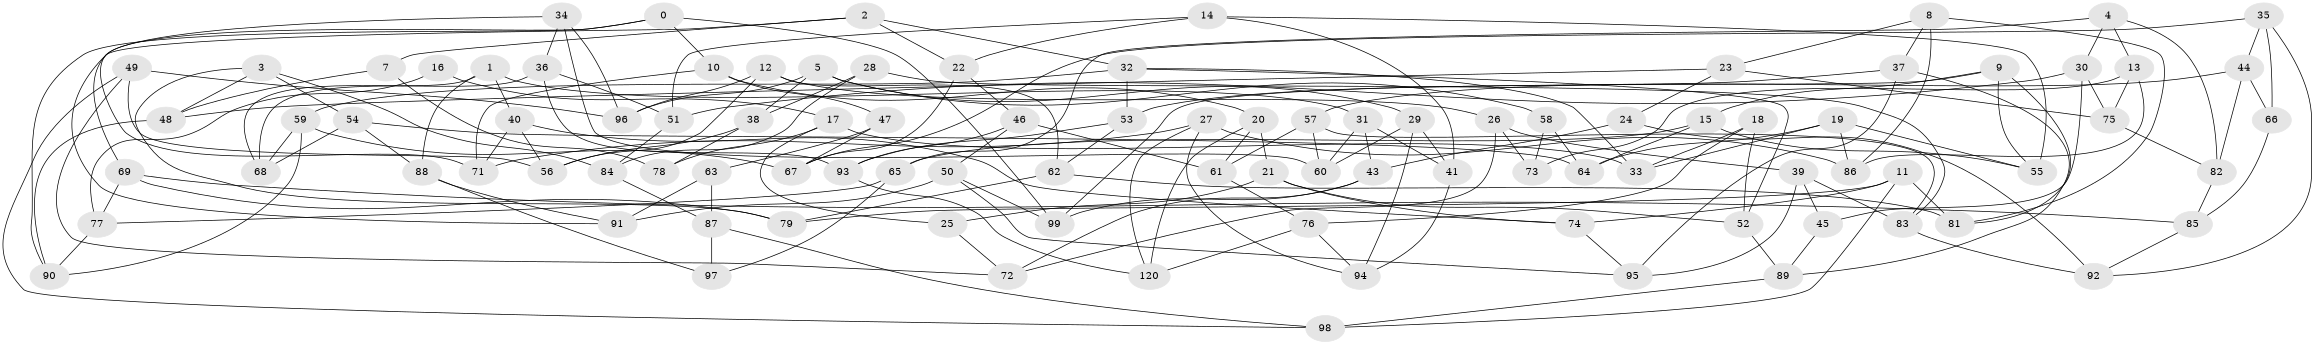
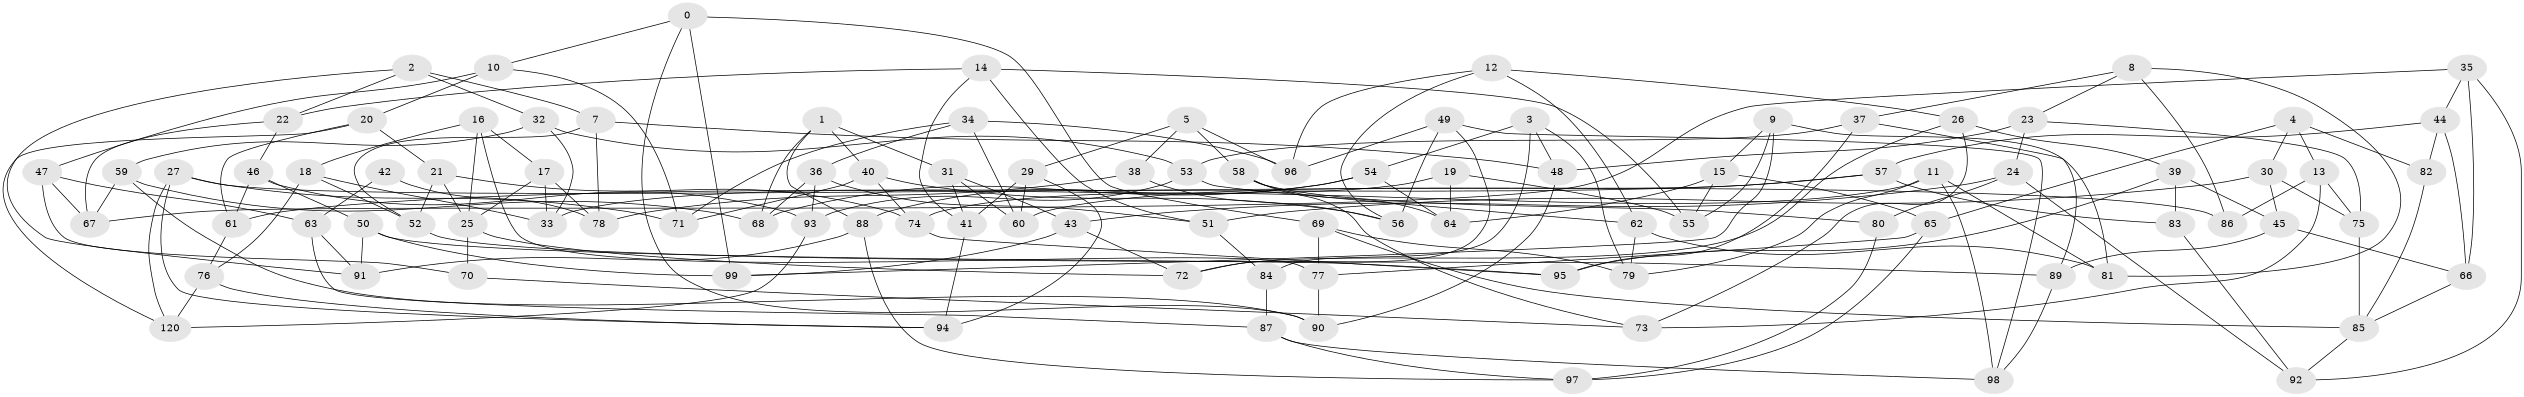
(870, 68) -> none
(1504, 80) -> (428, 139)
none -> (418, 135)
(1844, 146) -> none
(2163, 146) -> (2359, 276)
none -> (385, 172)
none -> (473, 172)
none -> (1879, 224)
none -> (2377, 251)
none -> (468, 276)
